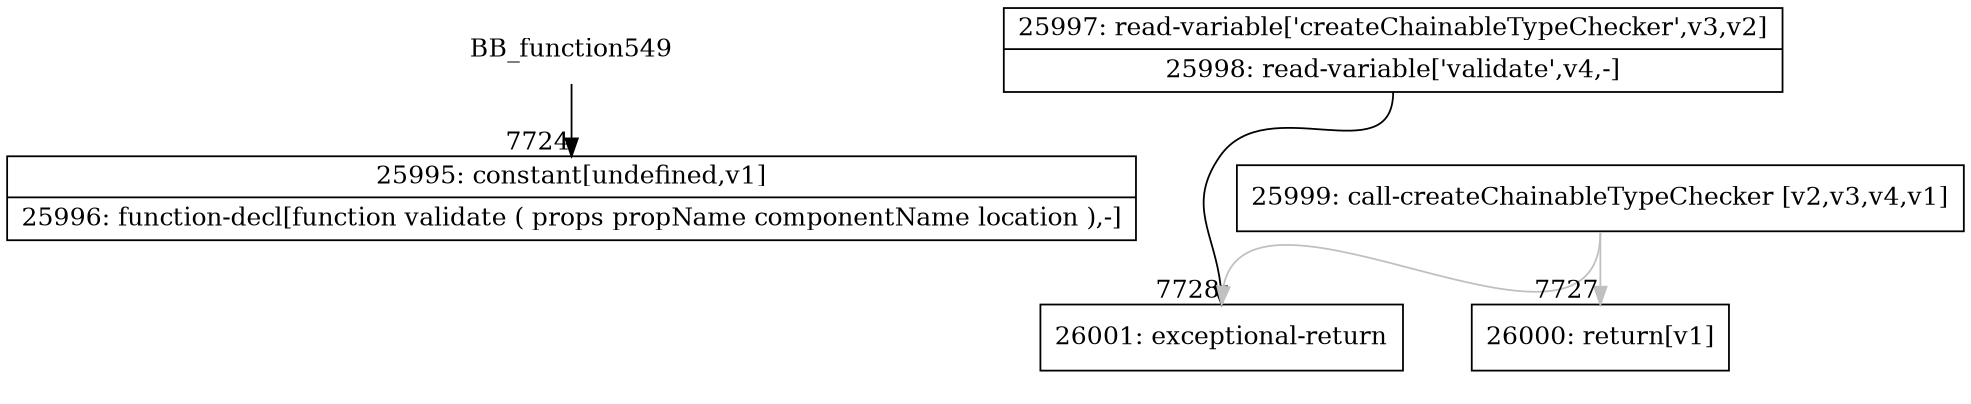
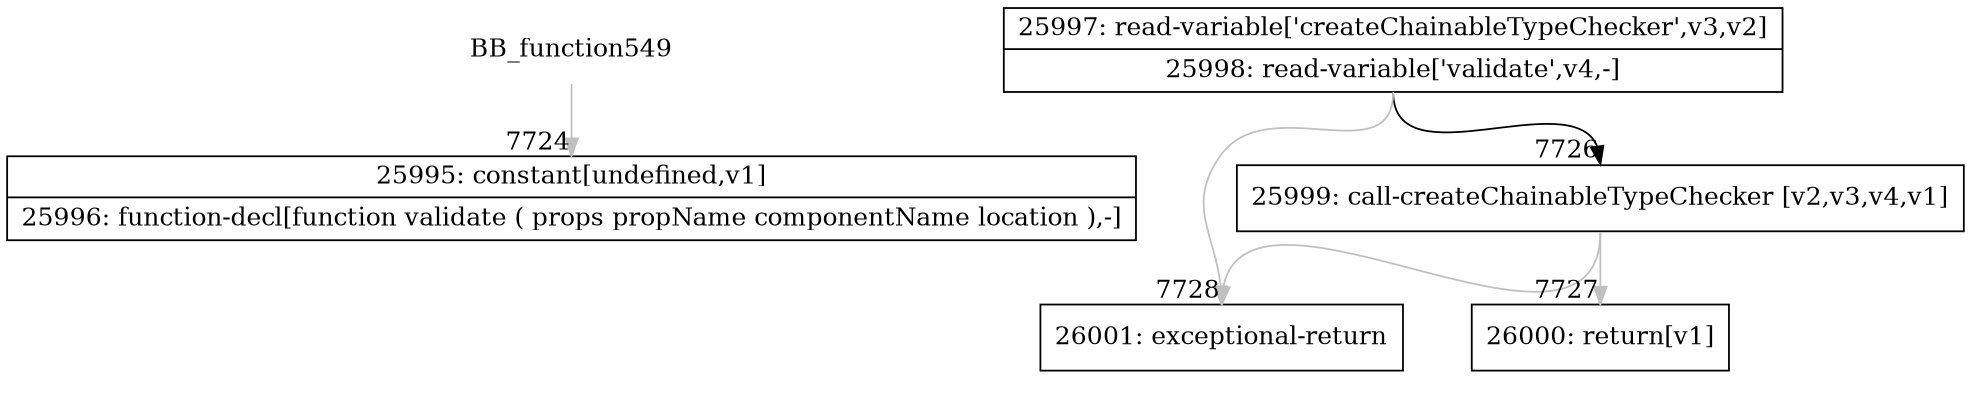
(572, 111) -> (572, 111)
none -> (1488, 129)
(1247, 136) -> (1247, 136)
